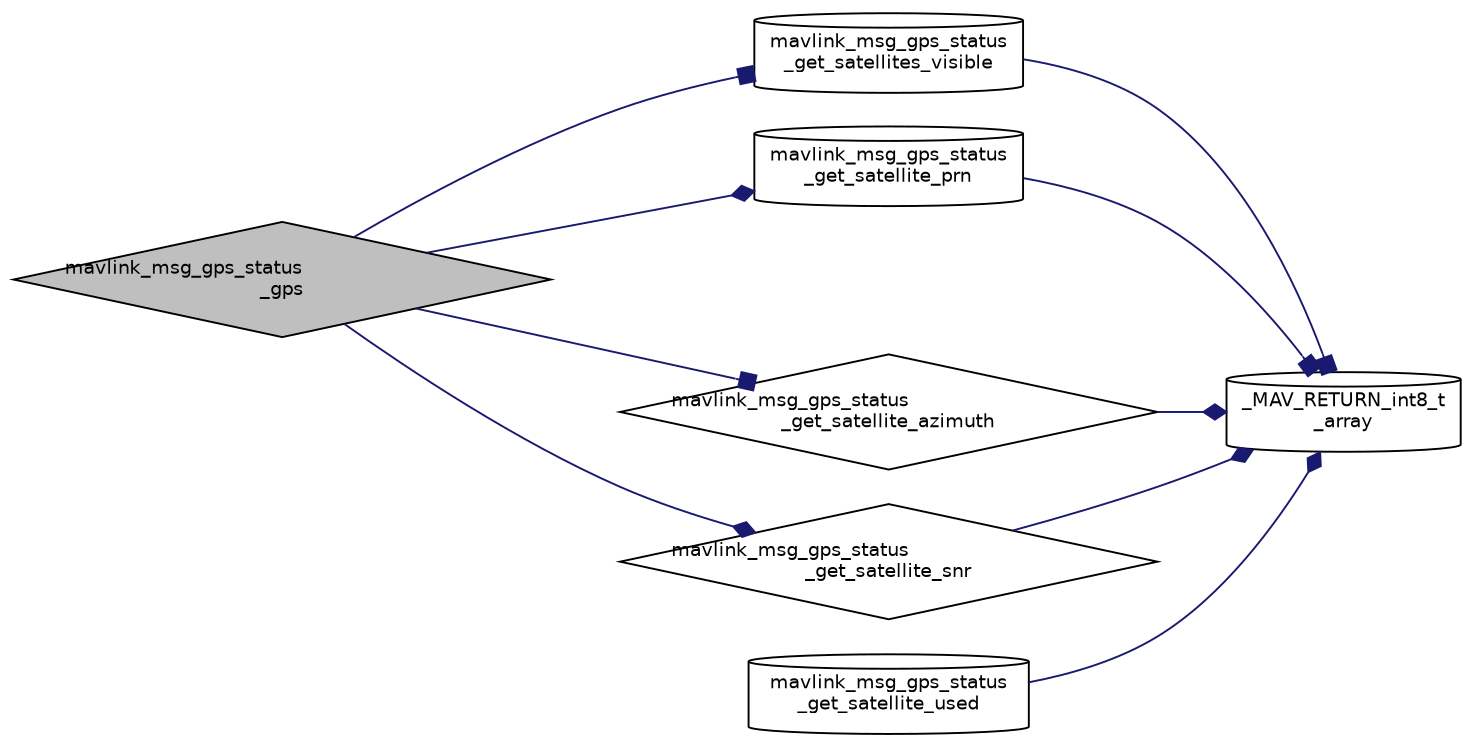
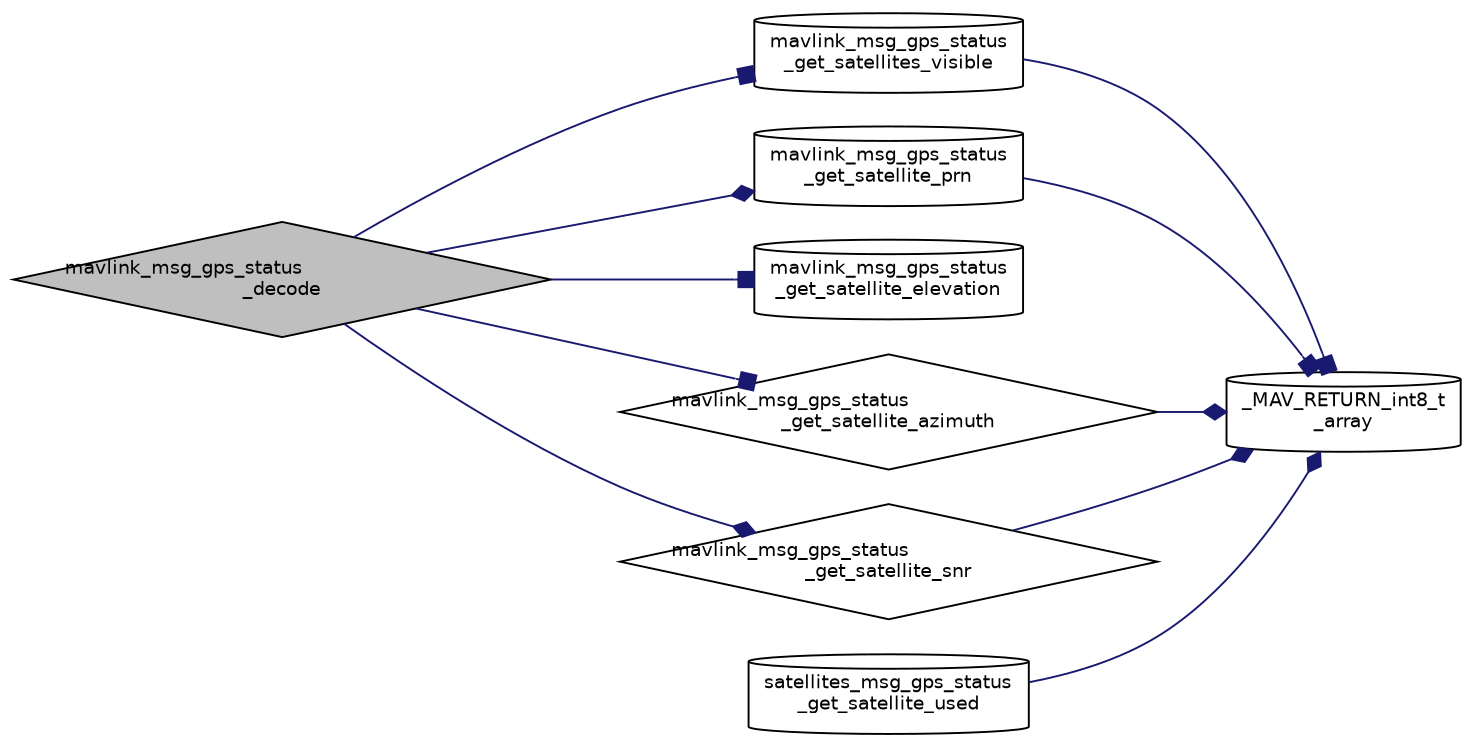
(282, 280) -> (282, 280)
none -> (889, 280)
(889, 694) -> (889, 694)
